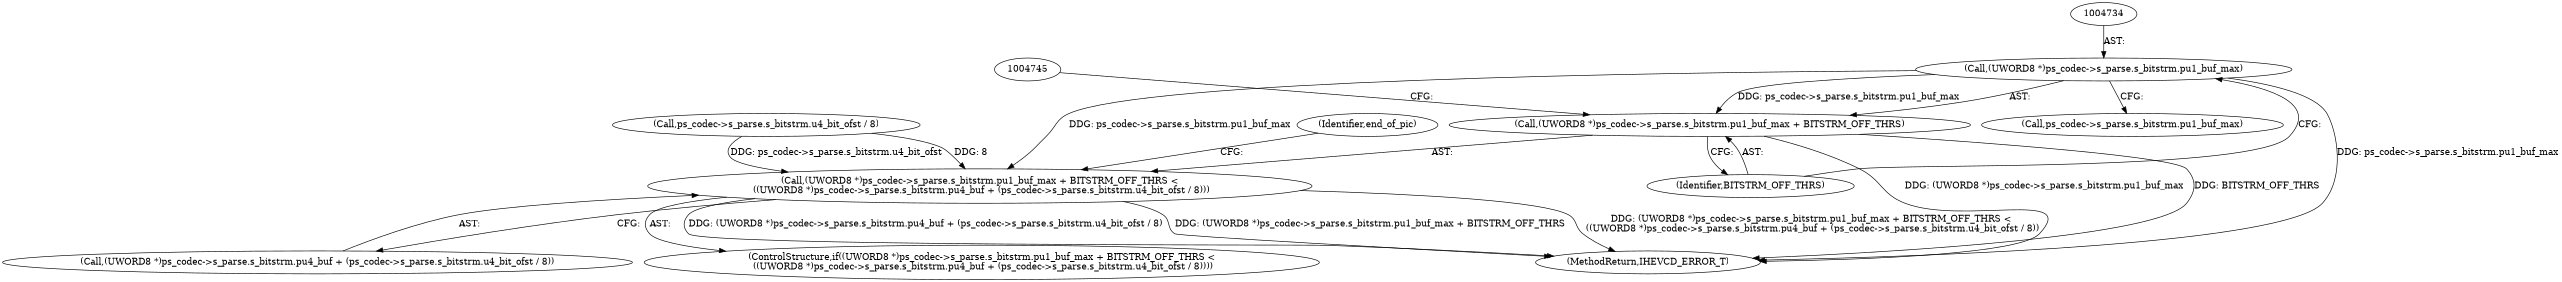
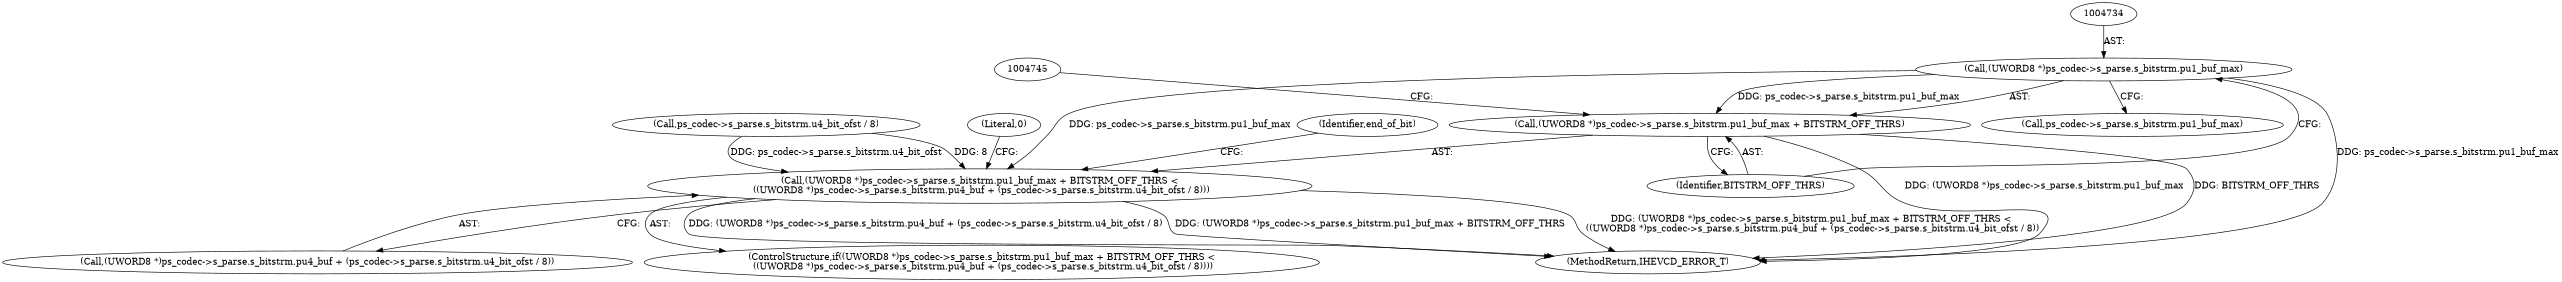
none -> (1004, 125)
(1367, 125) -> (1367, 125)
